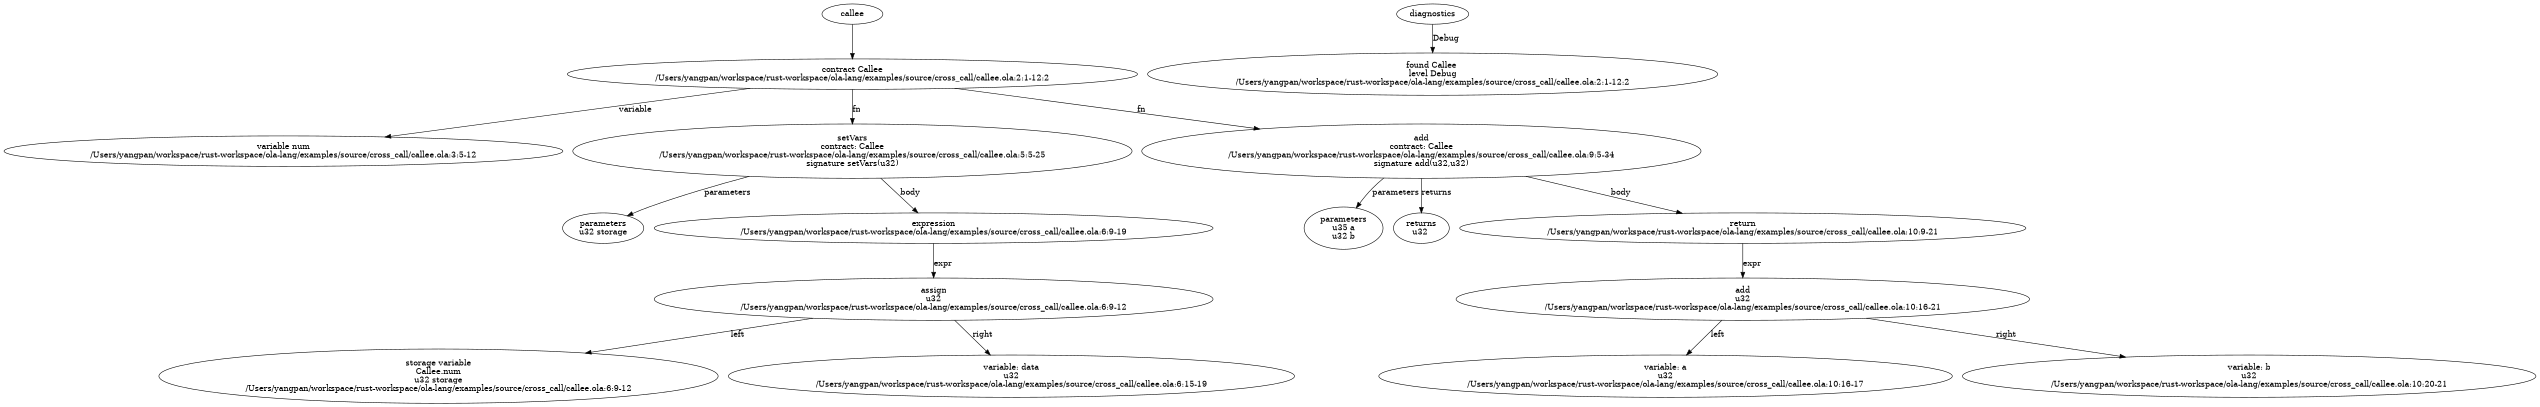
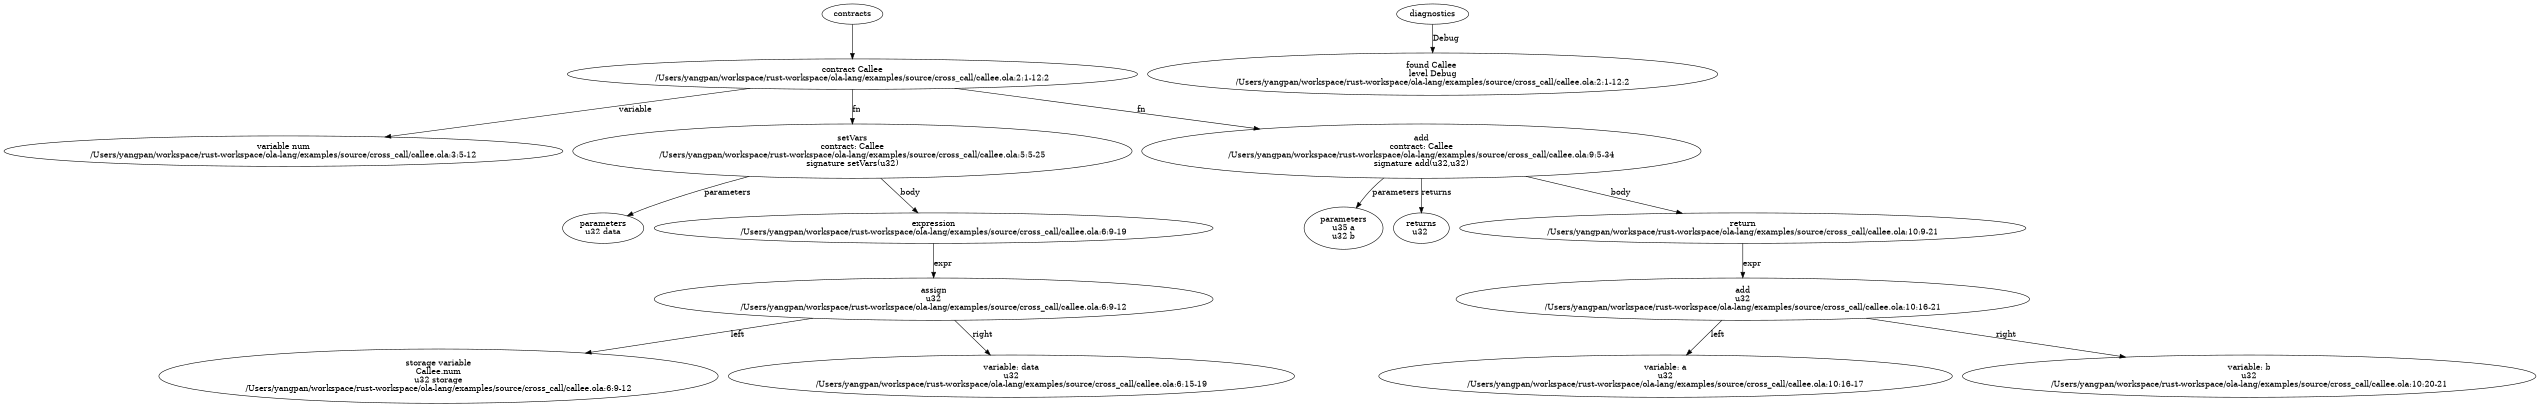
(852, 14) -> (852, 14)
(603, 228) -> (603, 228)
